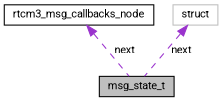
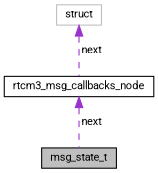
(162, 55) -> (79, 56)
